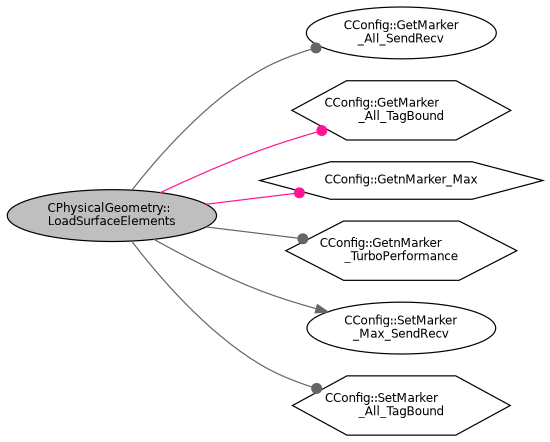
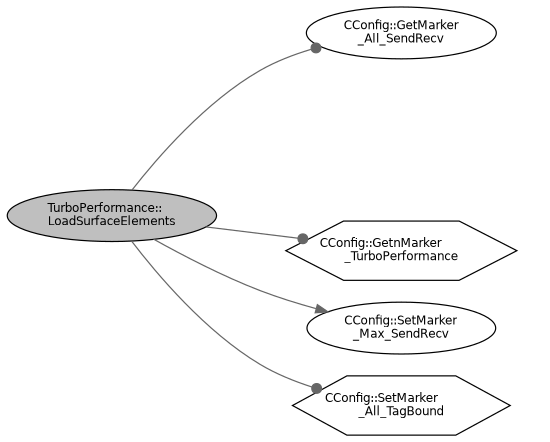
(401, 110) -> none
(401, 181) -> none
(112, 216) -> (112, 216)
